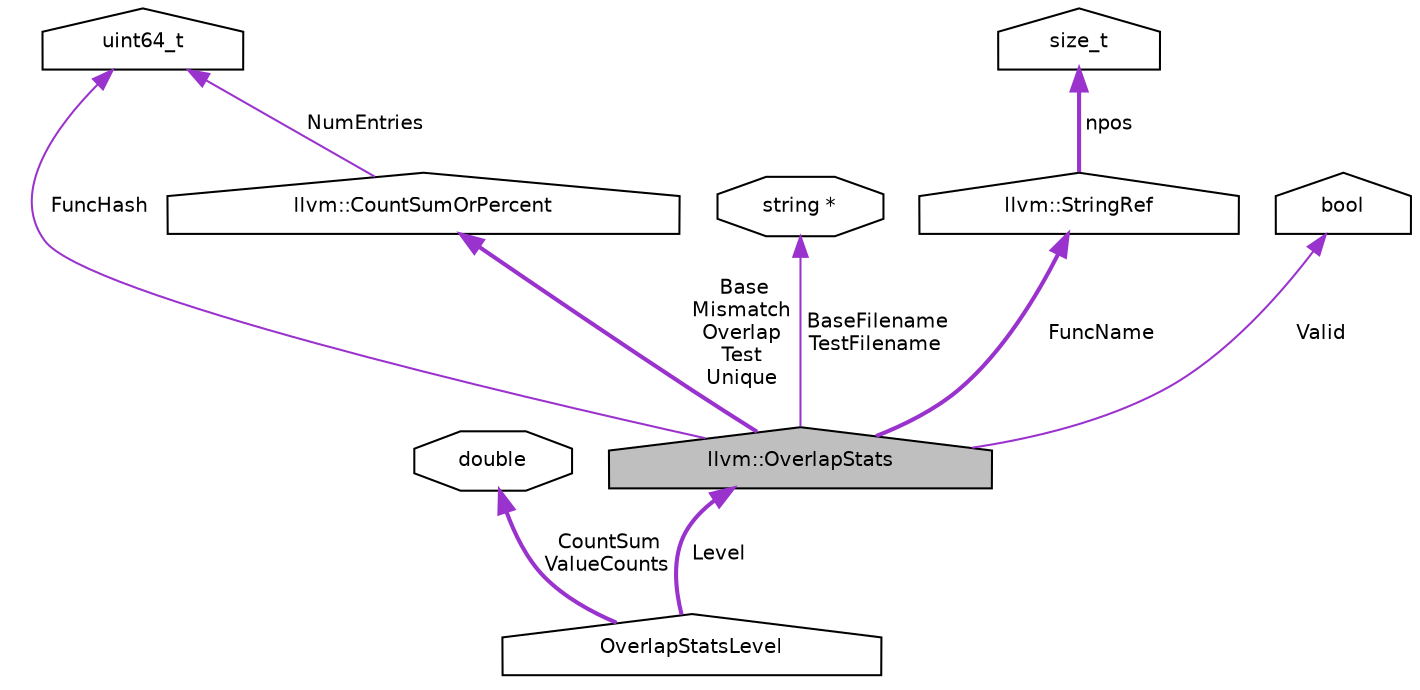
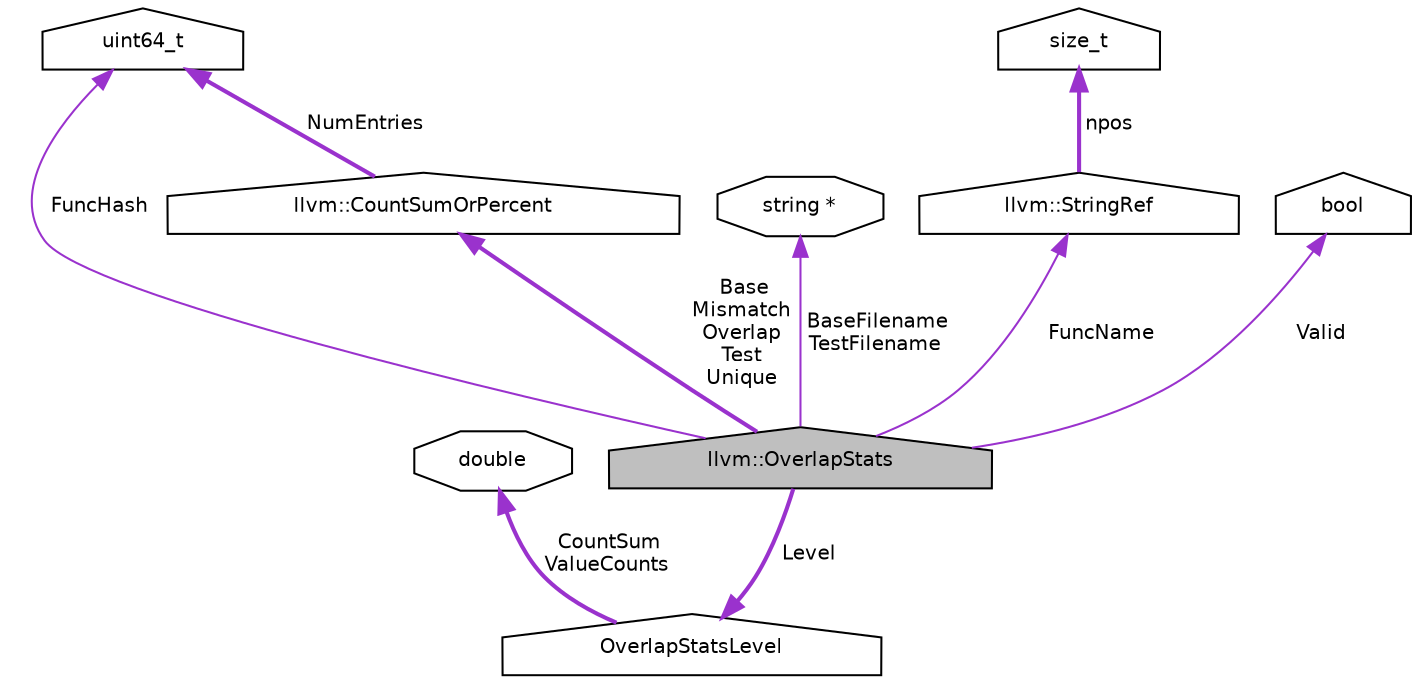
(290, 128) -> (290, 128)
(985, 364) -> (985, 364)
(678, 551) -> (771, 548)
